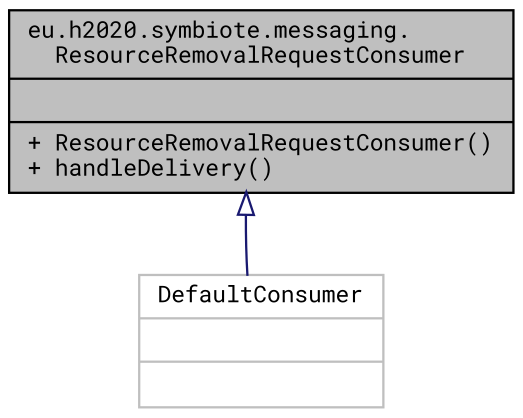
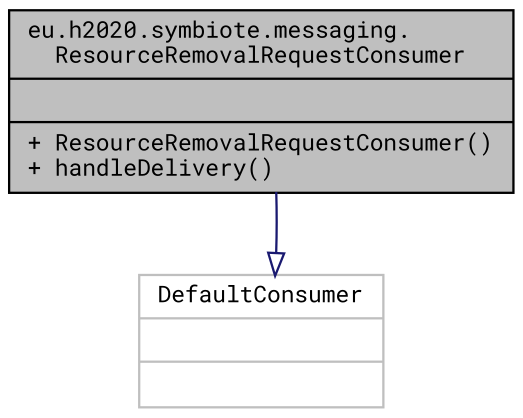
(246, 246) -> (277, 222)
